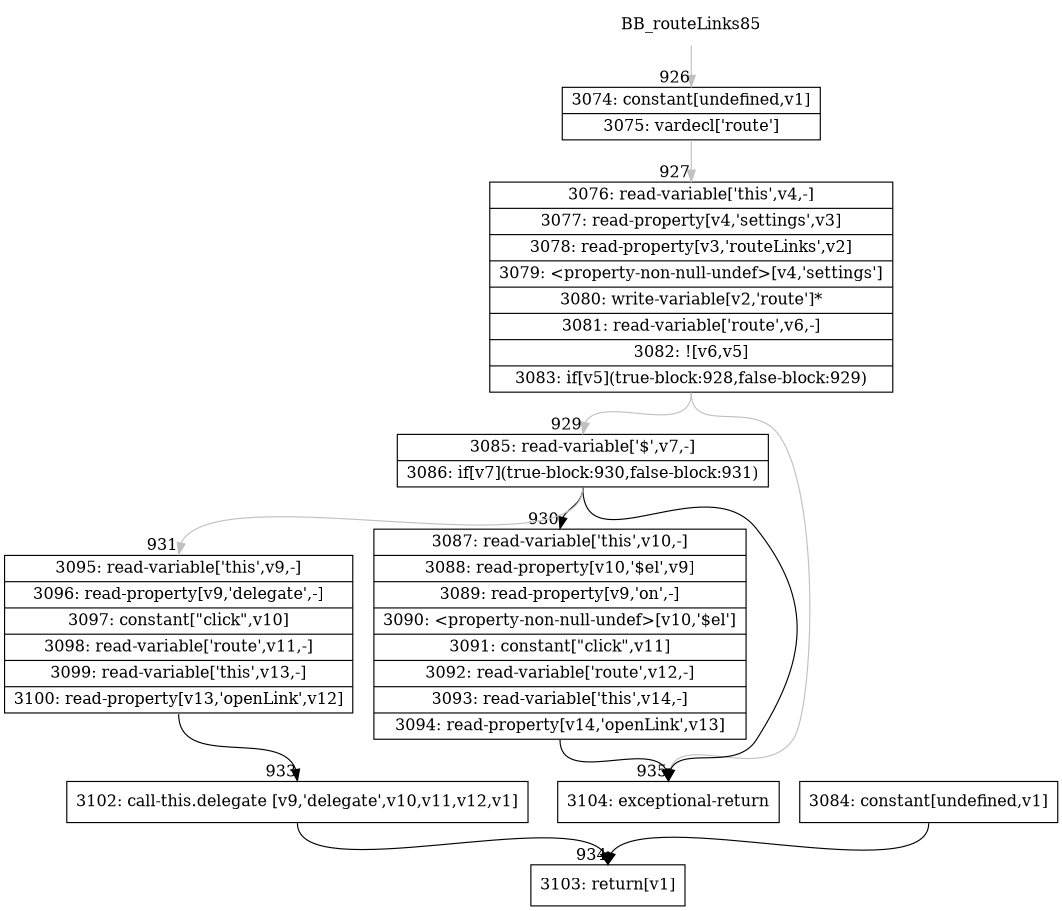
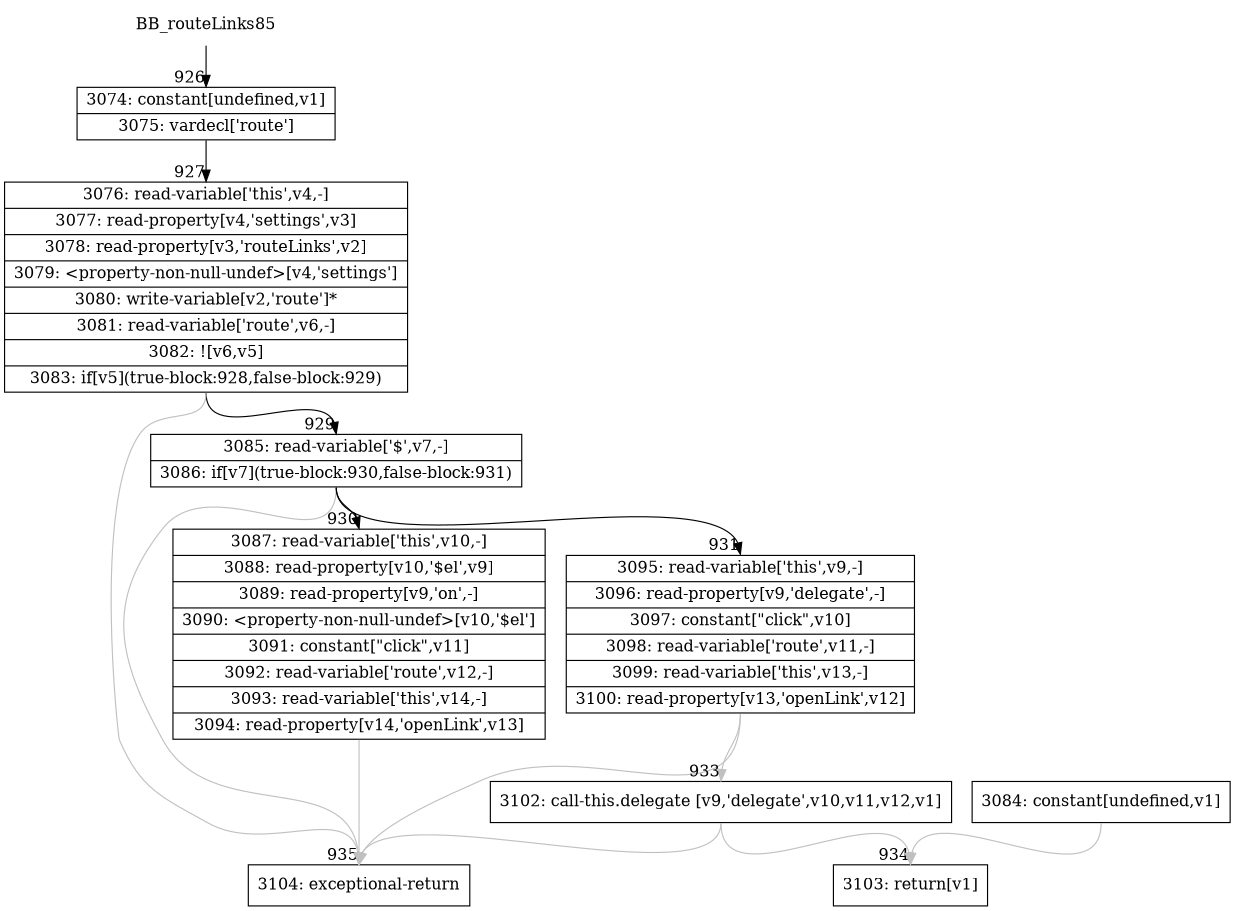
(691, 60) -> (206, 60)
(691, 155) -> (206, 155)
(643, 414) -> (266, 414)
(386, 521) -> (533, 521)
(788, 582) -> (127, 653)
(232, 747) -> (733, 742)
(608, 761) -> (359, 796)
none -> (559, 767)
(447, 844) -> (810, 845)
none -> (545, 844)
(774, 844) -> (1011, 845)
